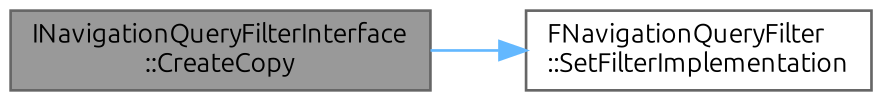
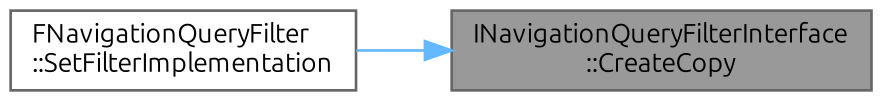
(465, 50) -> (390, 50)
